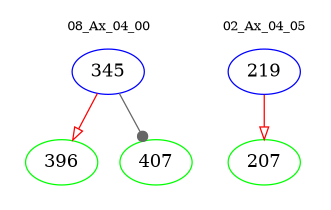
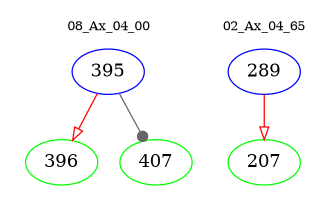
(264, 27) -> (264, 27)
(108, 72) -> (108, 72)
(264, 72) -> (264, 72)
